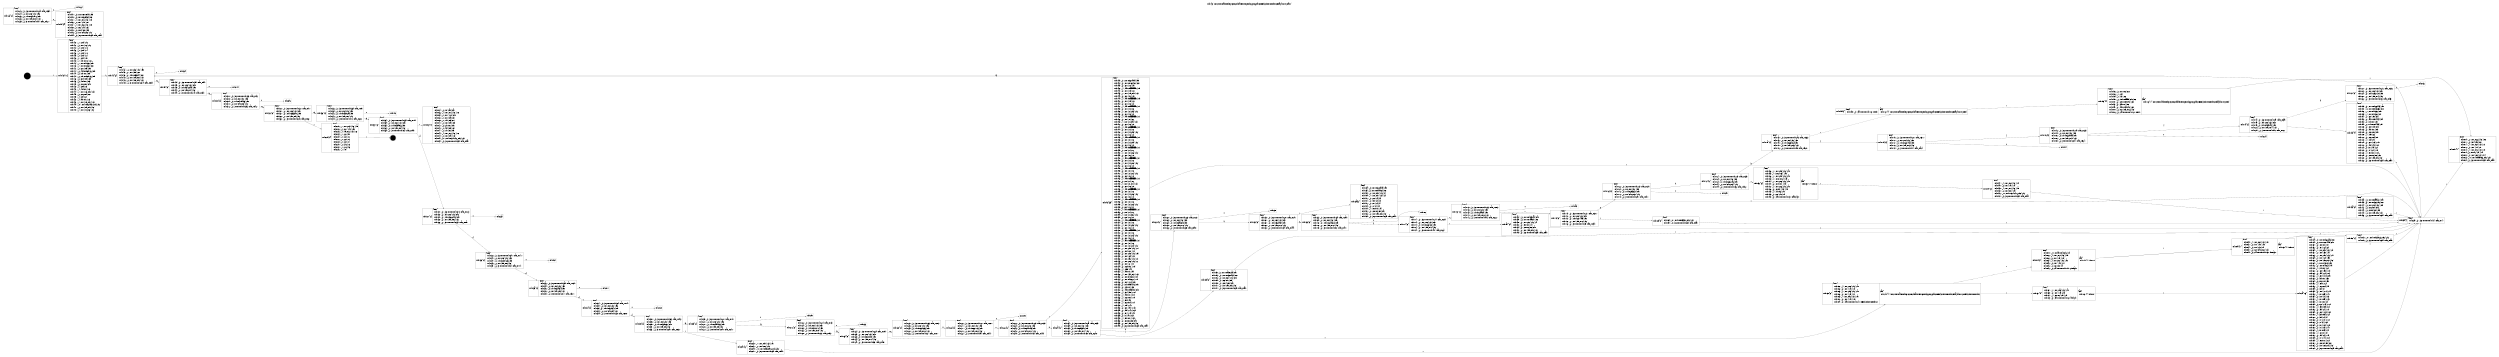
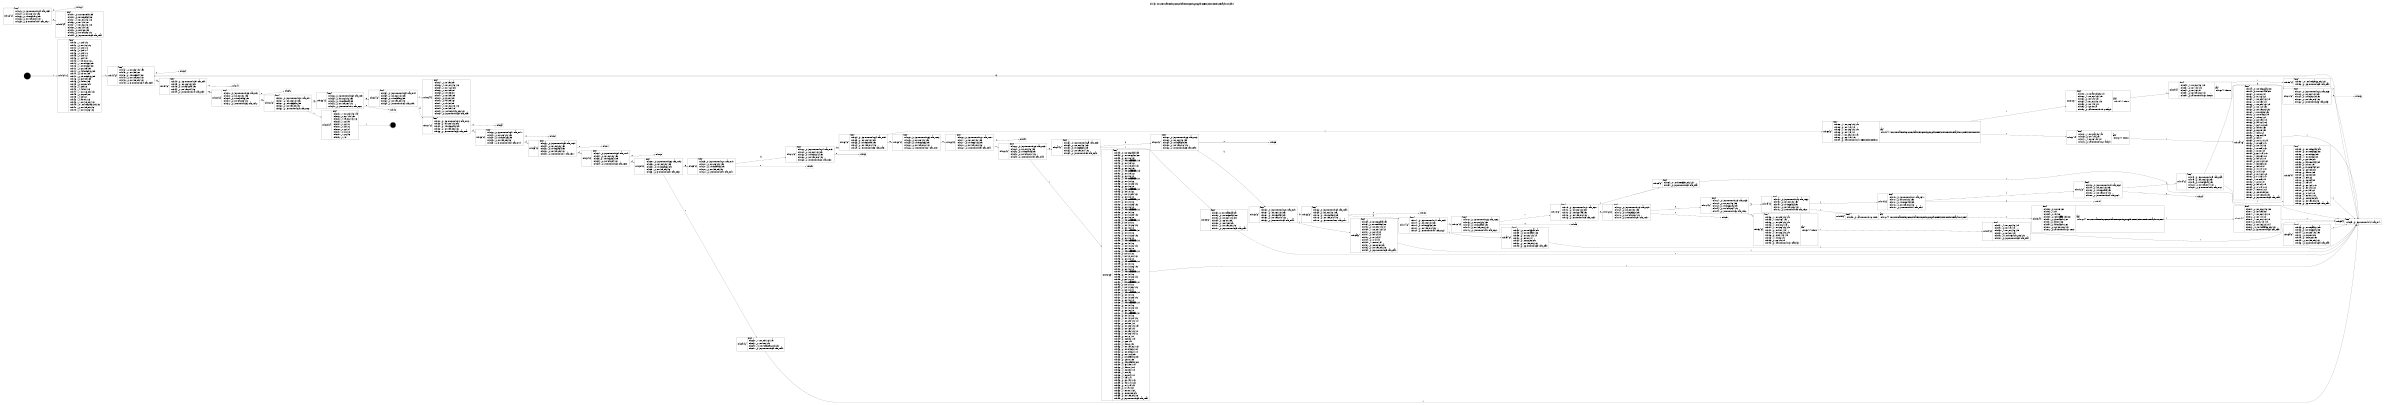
(2443, 191) -> (2308, 220)
